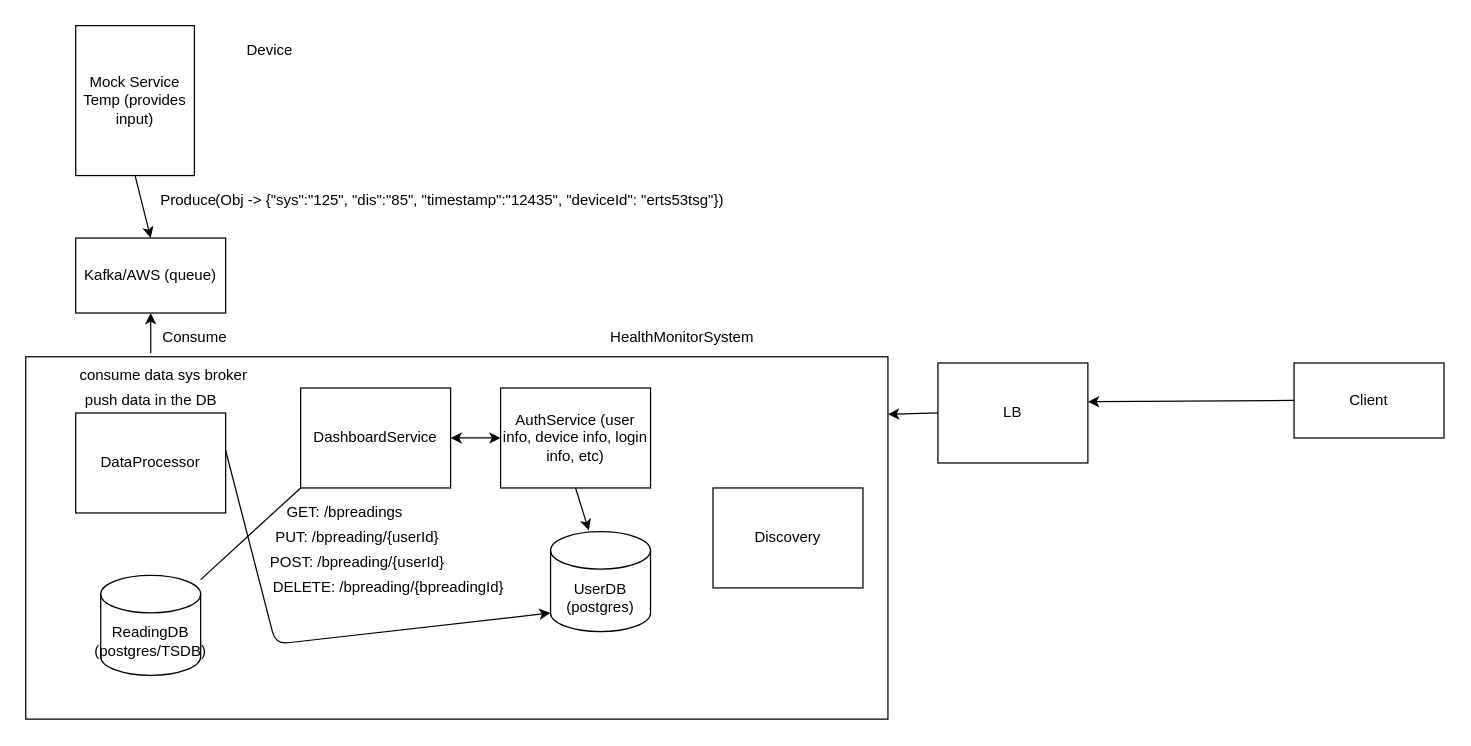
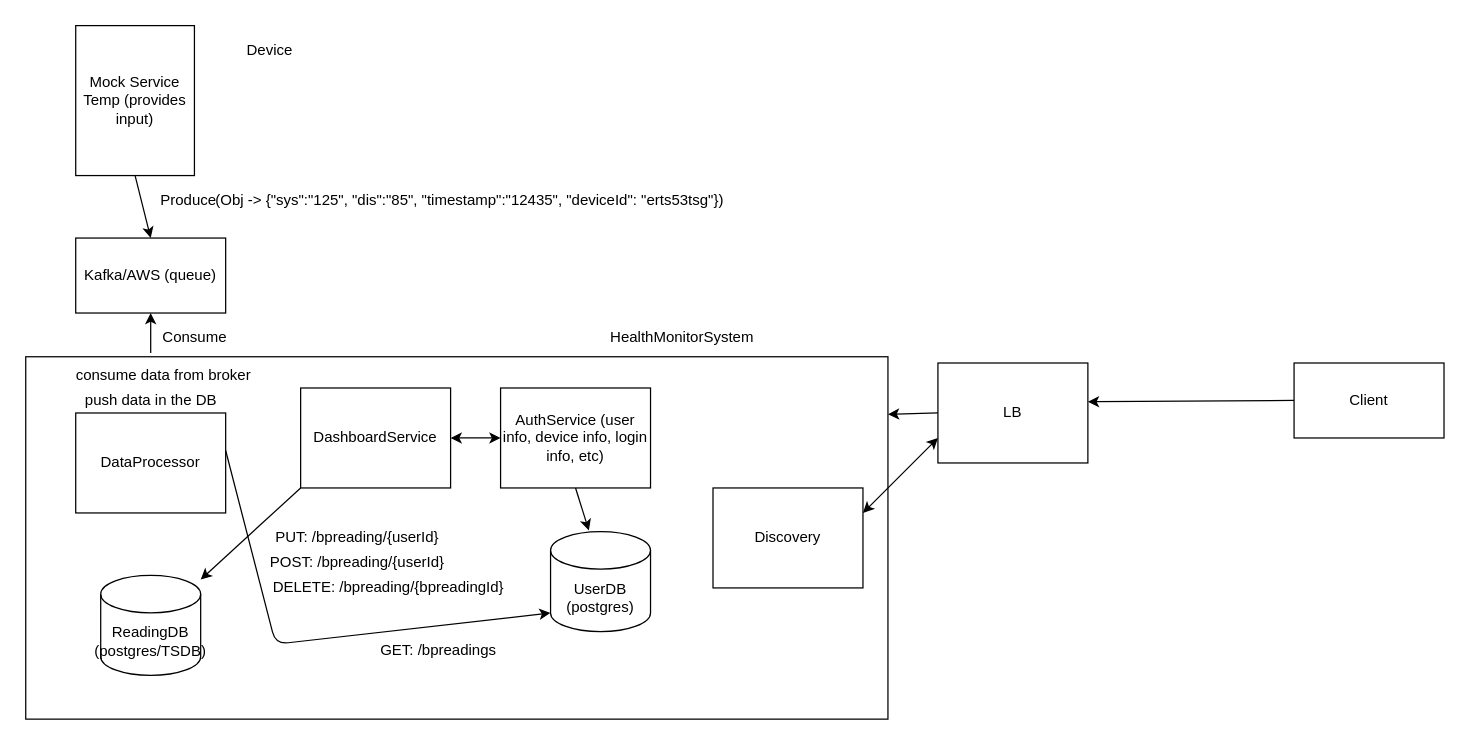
(164, 376) -> (164, 376)
none -> (901, 476)
(344, 513) -> (438, 651)
(205, 576) -> (208, 573)
